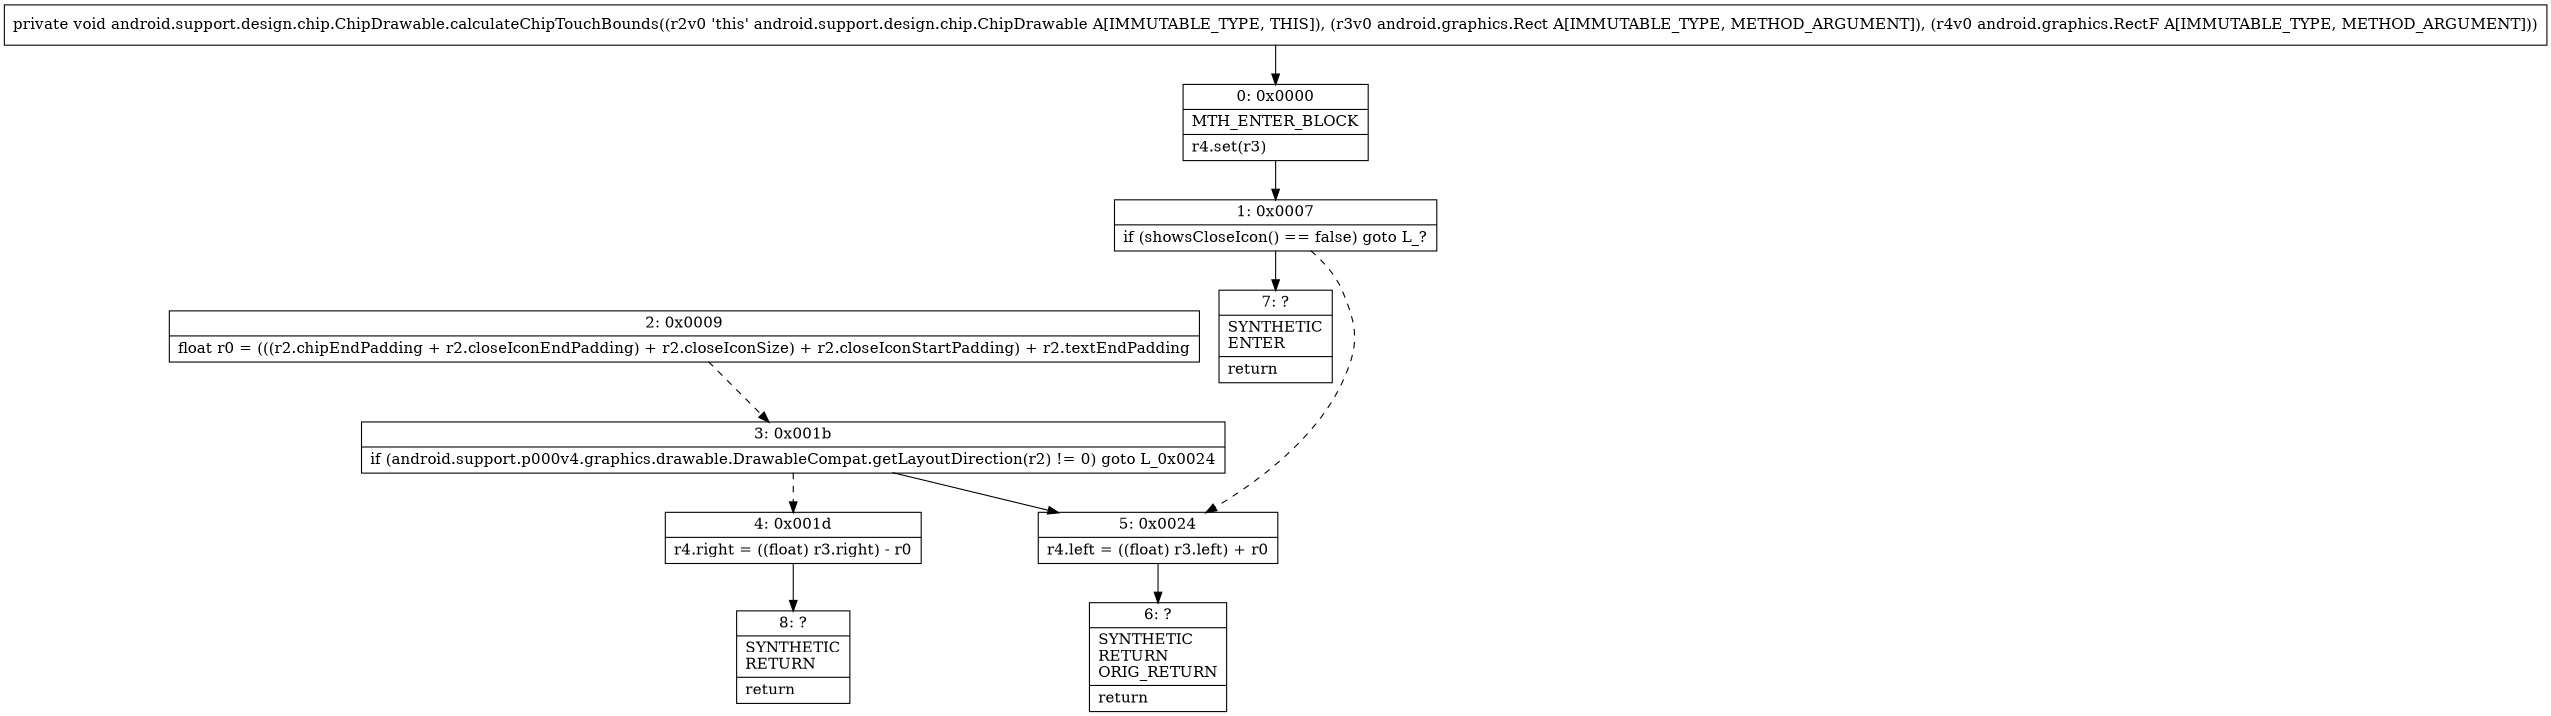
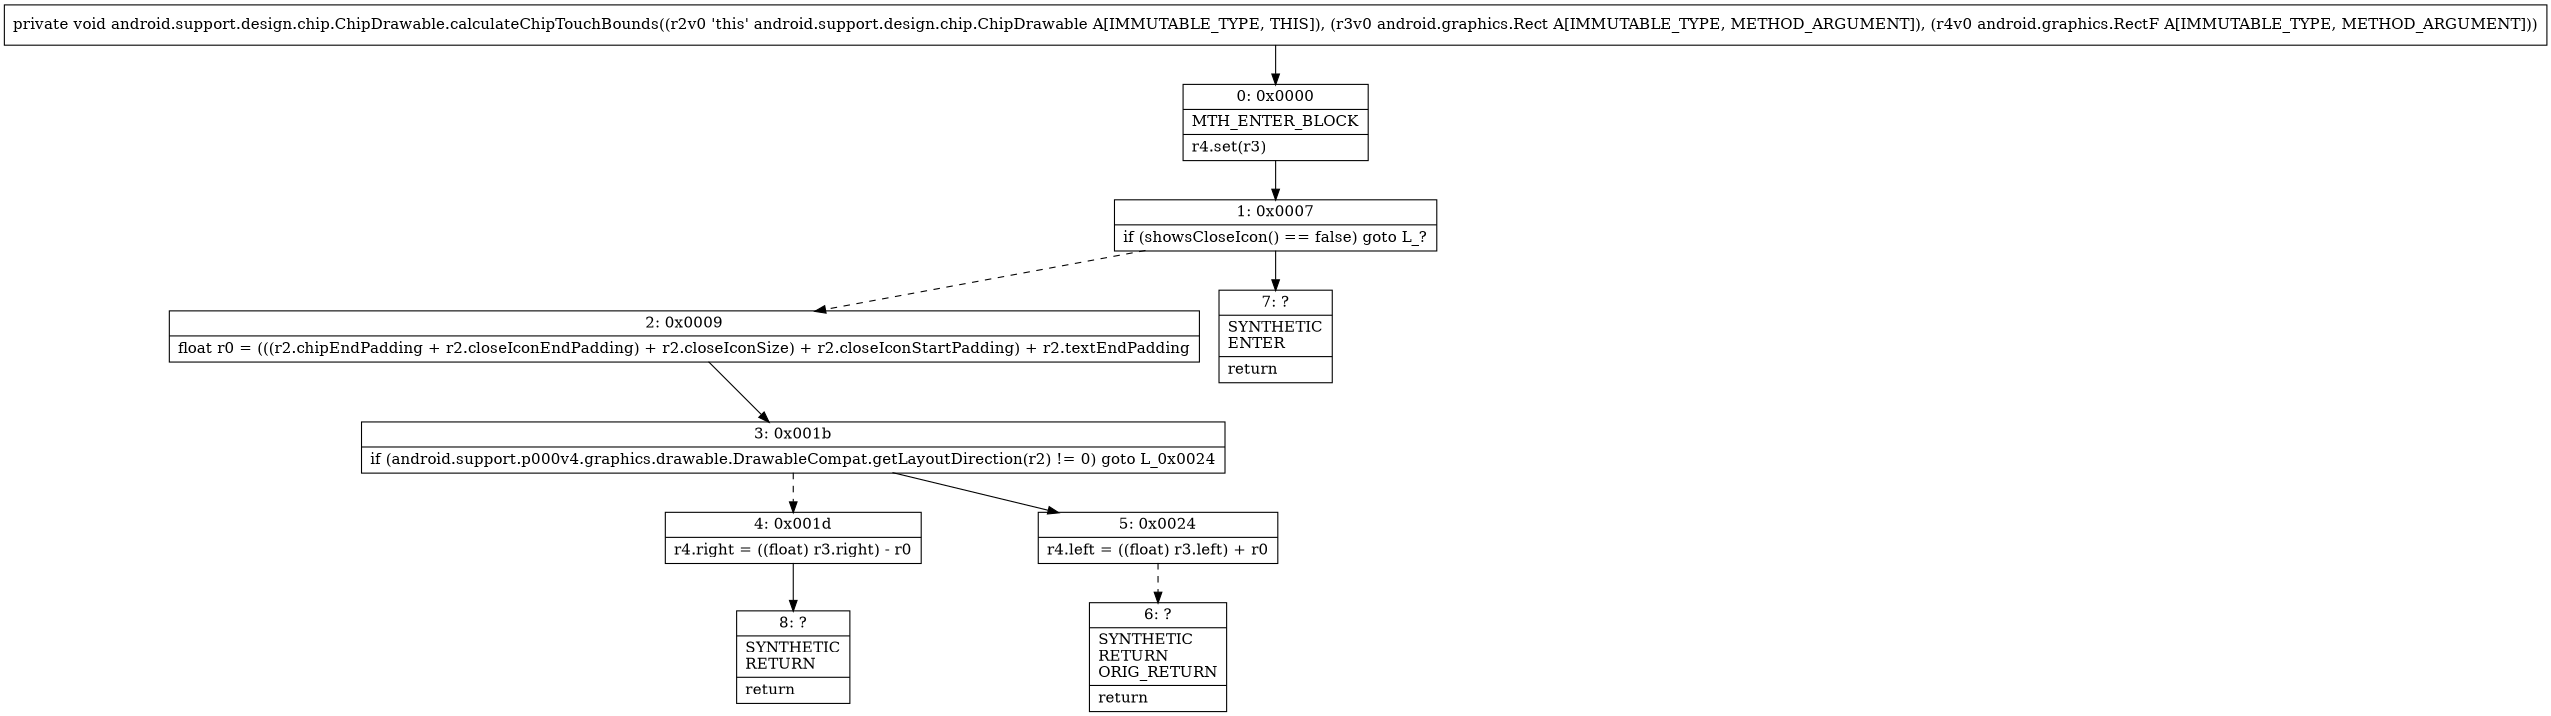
(735, 388) -> (735, 388)
(1334, 397) -> (985, 280)
(1158, 578) -> (1158, 578)
